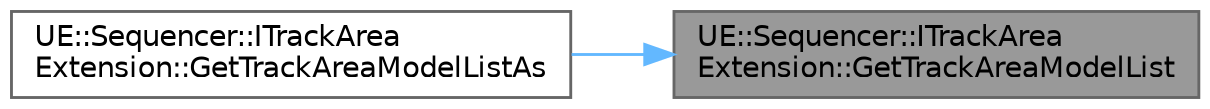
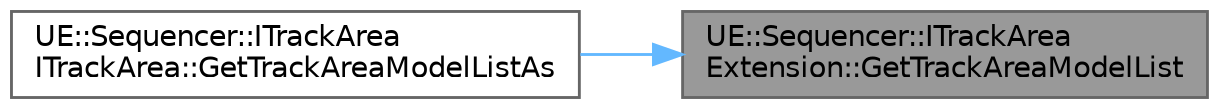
(291, 54) -> (295, 54)
